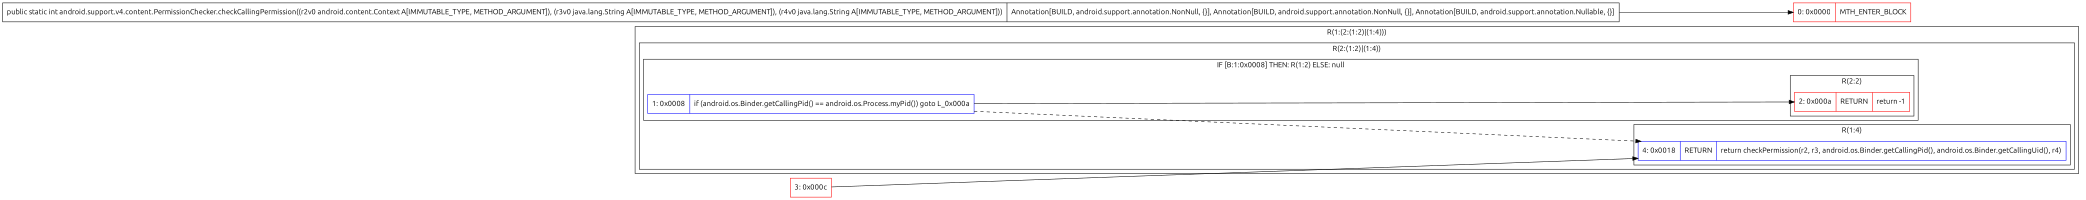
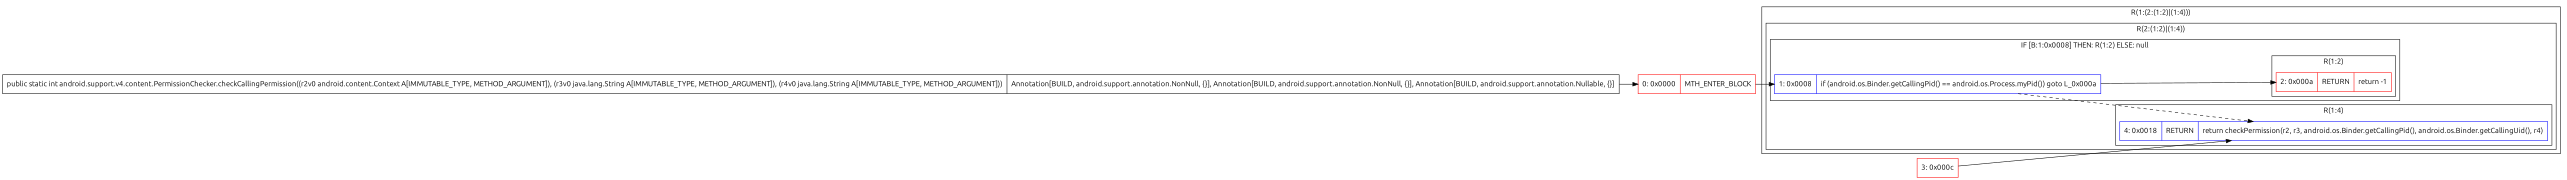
(1852, 82) -> (2334, 62)
none -> (1762, 84)
